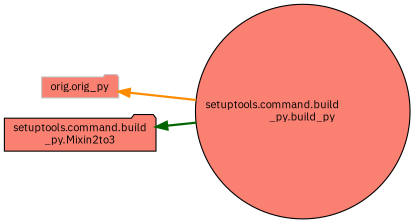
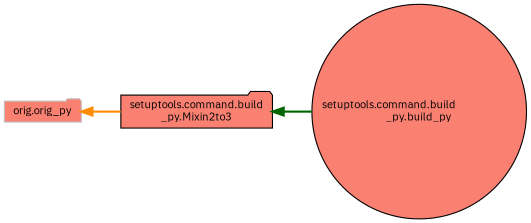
(163, 96) -> (107, 112)
